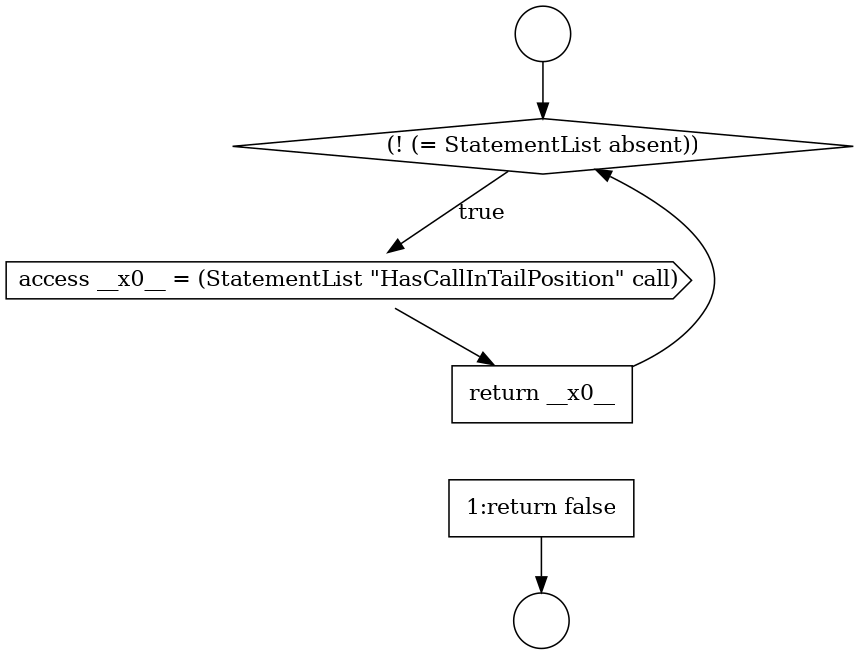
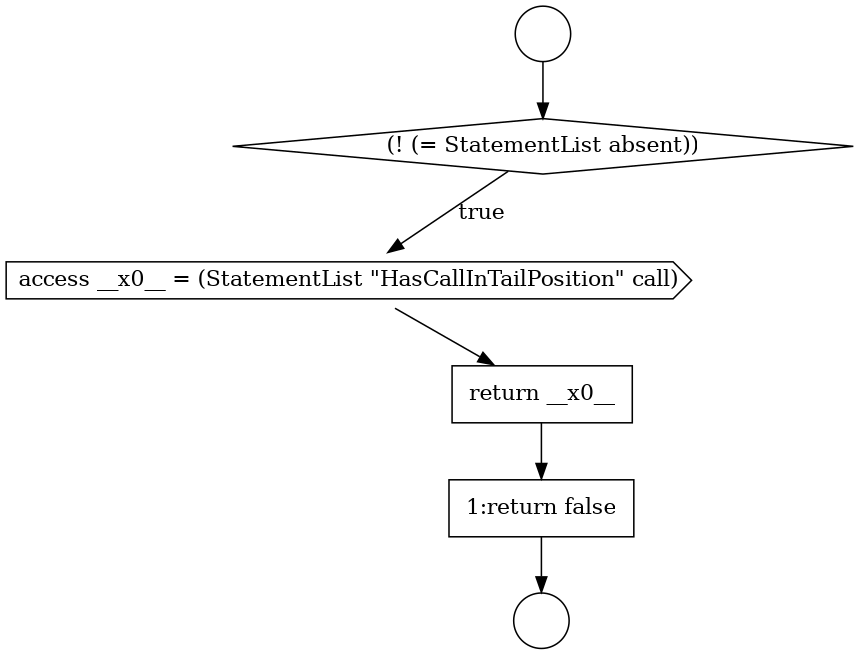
(712, 267) -> (541, 443)
